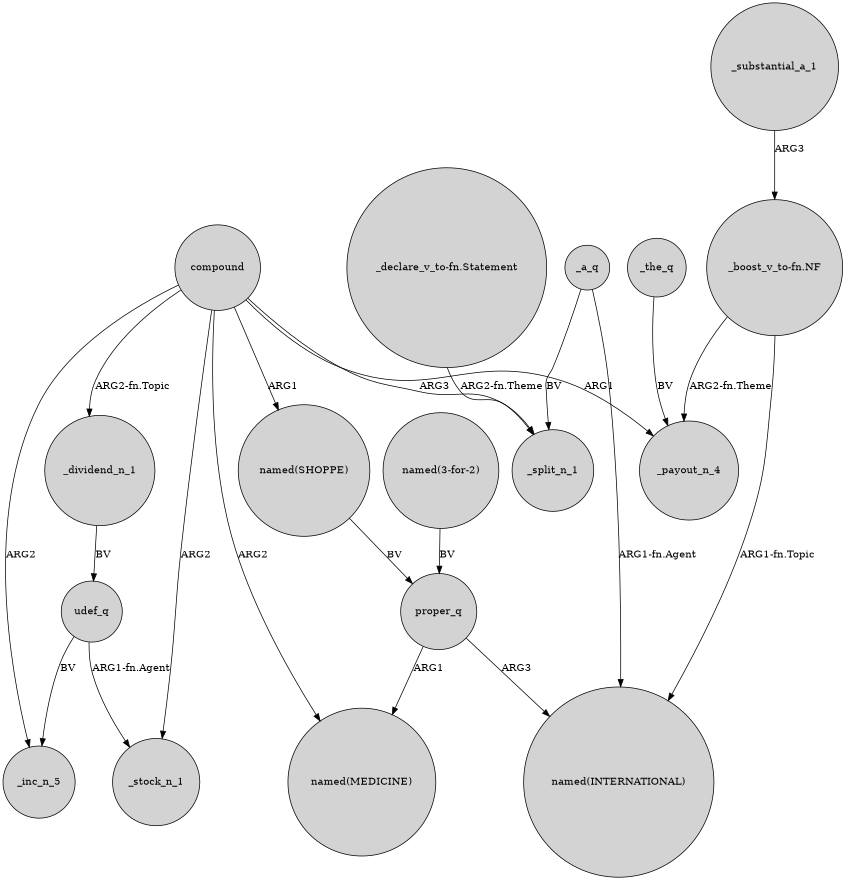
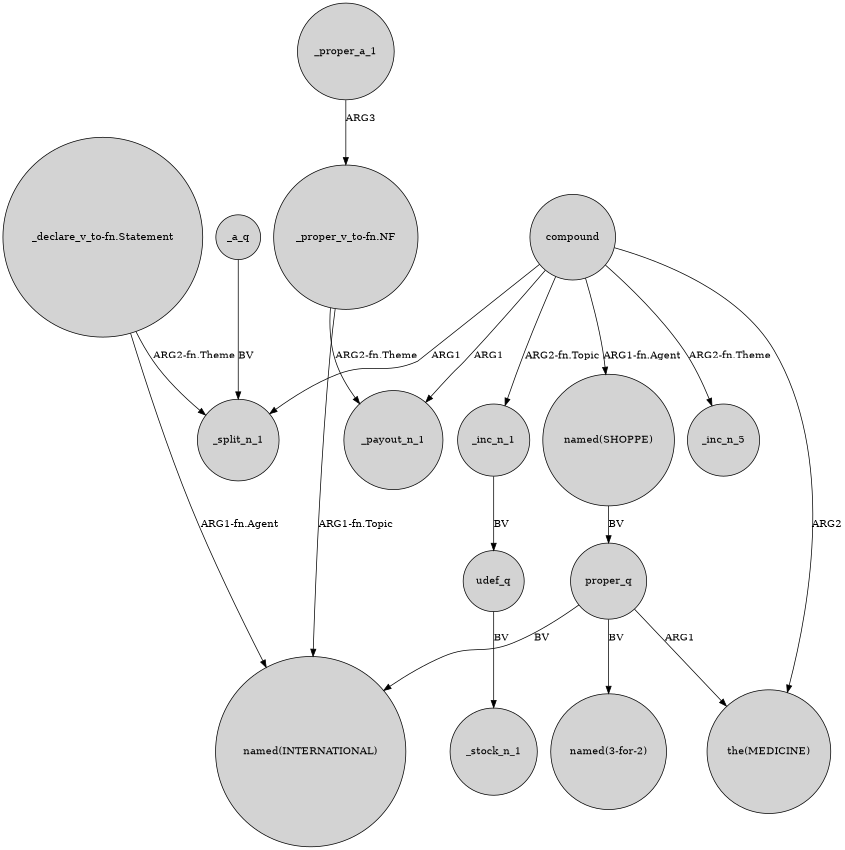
(775, 67) -> (346, 51)
(657, 268) -> none
(775, 268) -> (346, 237)
(283, 386) -> (642, 356)
(435, 386) -> (446, 356)
(100, 471) -> (494, 440)
(689, 471) -> (393, 440)
(616, 484) -> (189, 500)
(184, 520) -> none
(440, 547) -> (609, 653)
(21, 555) -> (730, 356)
(131, 668) -> (501, 638)
(517, 668) -> (542, 638)
(53, 686) -> none
(362, 782) -> (769, 752)
